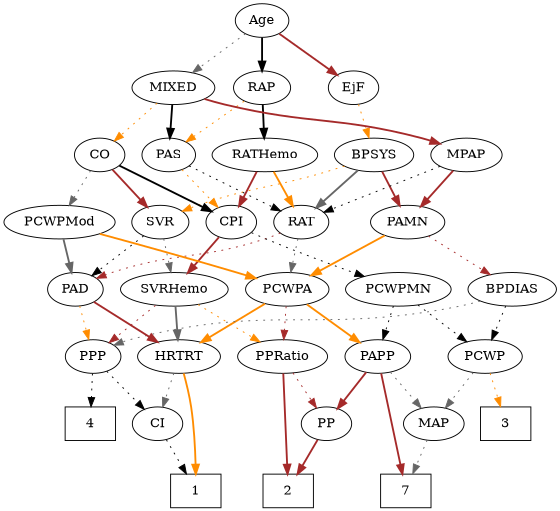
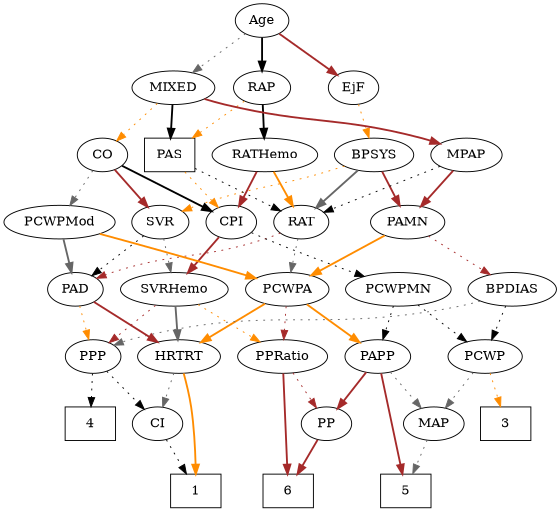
(169, 155) -> (170, 155)
(288, 491) -> (288, 491)
(406, 491) -> (406, 491)
